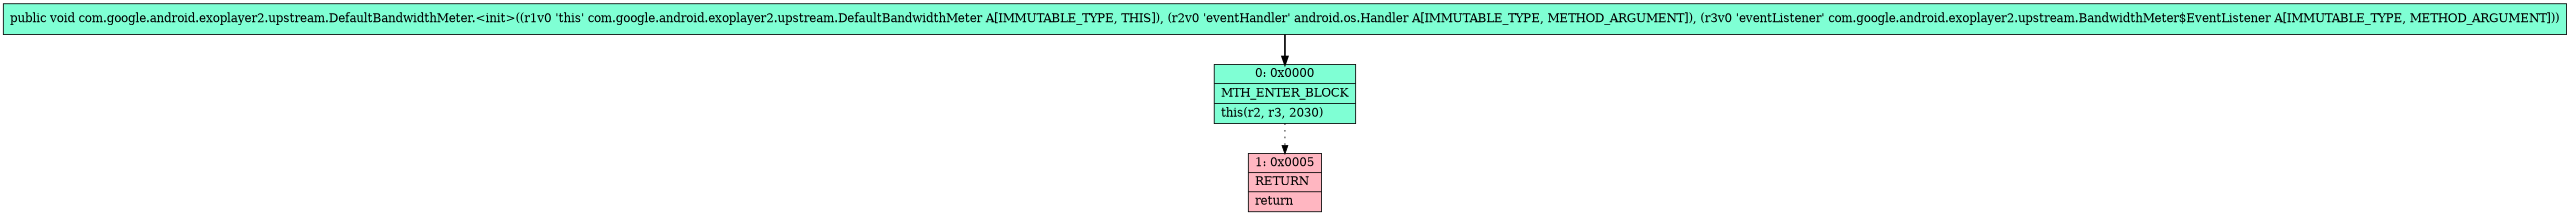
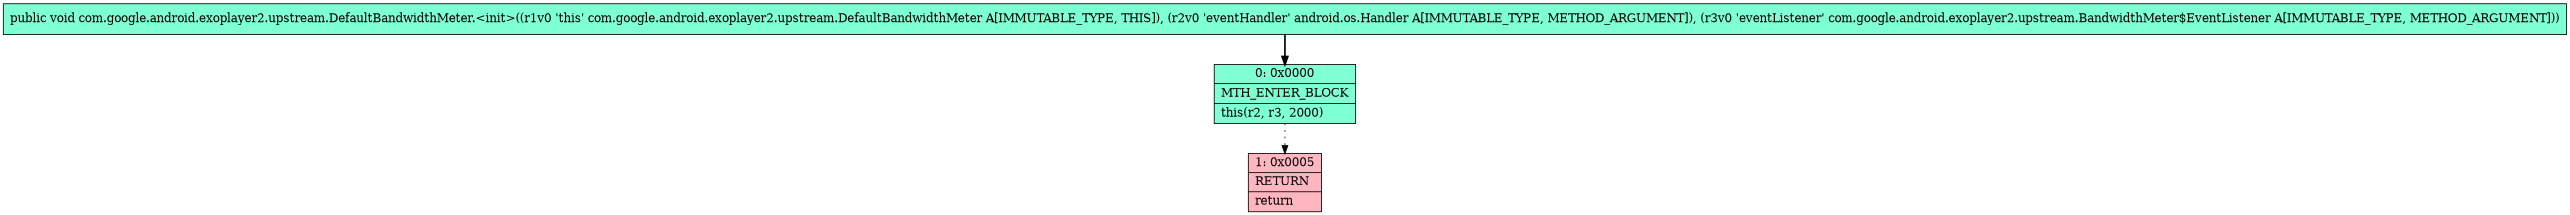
(1272, 113) -> (1272, 113)
